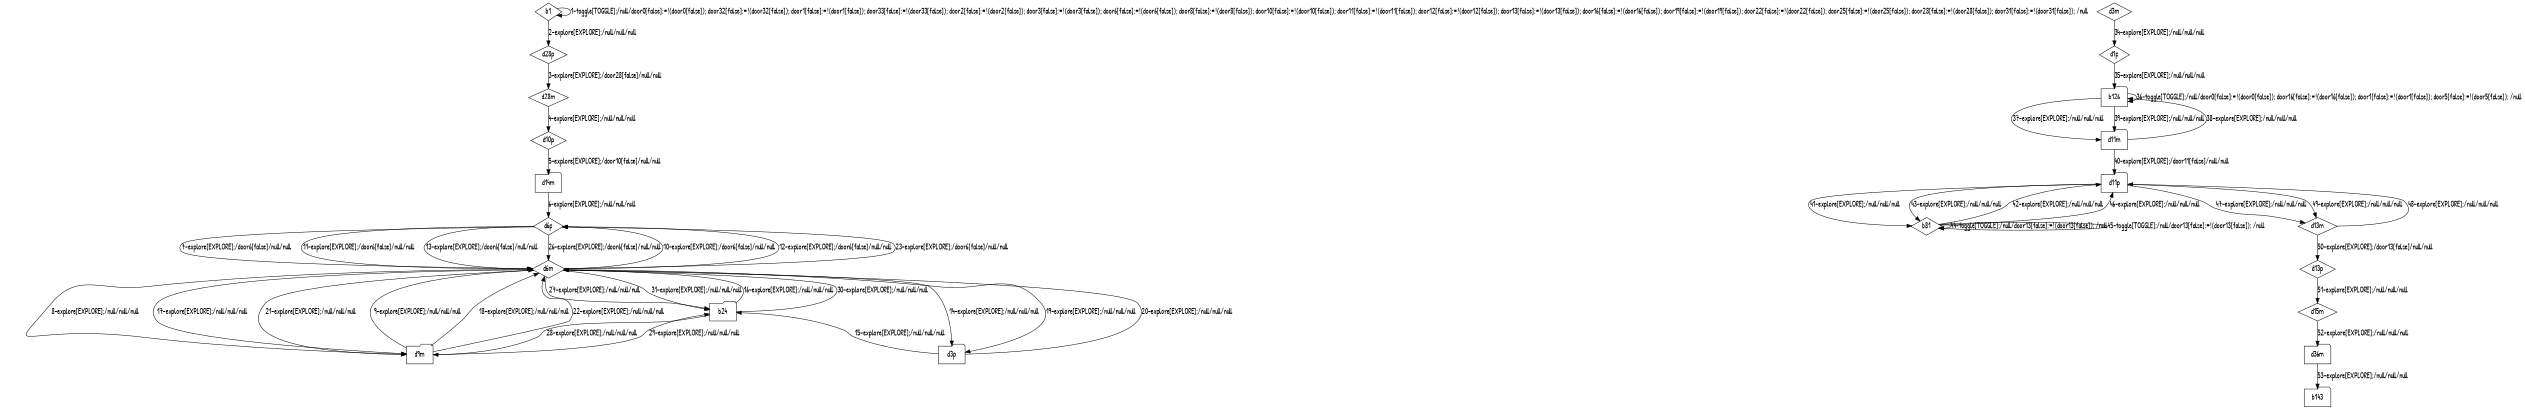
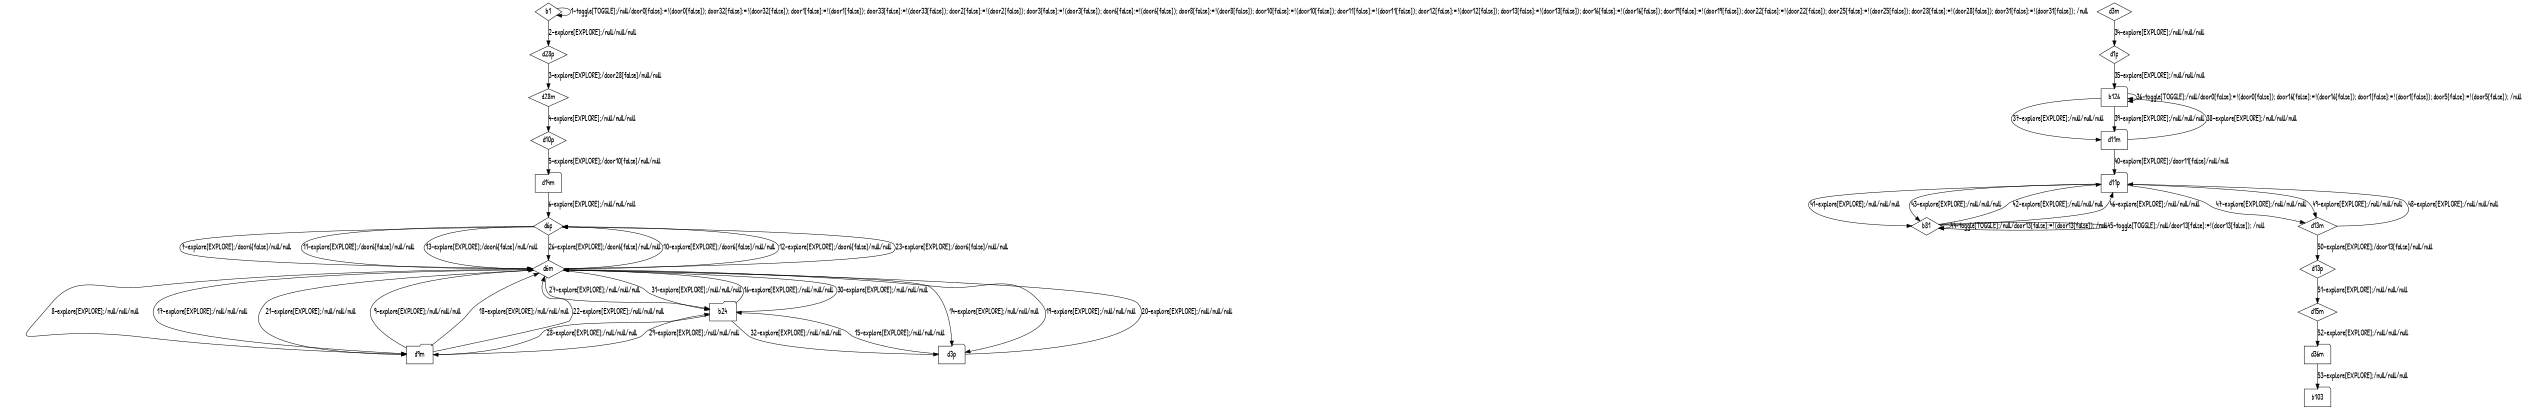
none -> (829, 350)
(2318, 398) -> (2318, 398)
